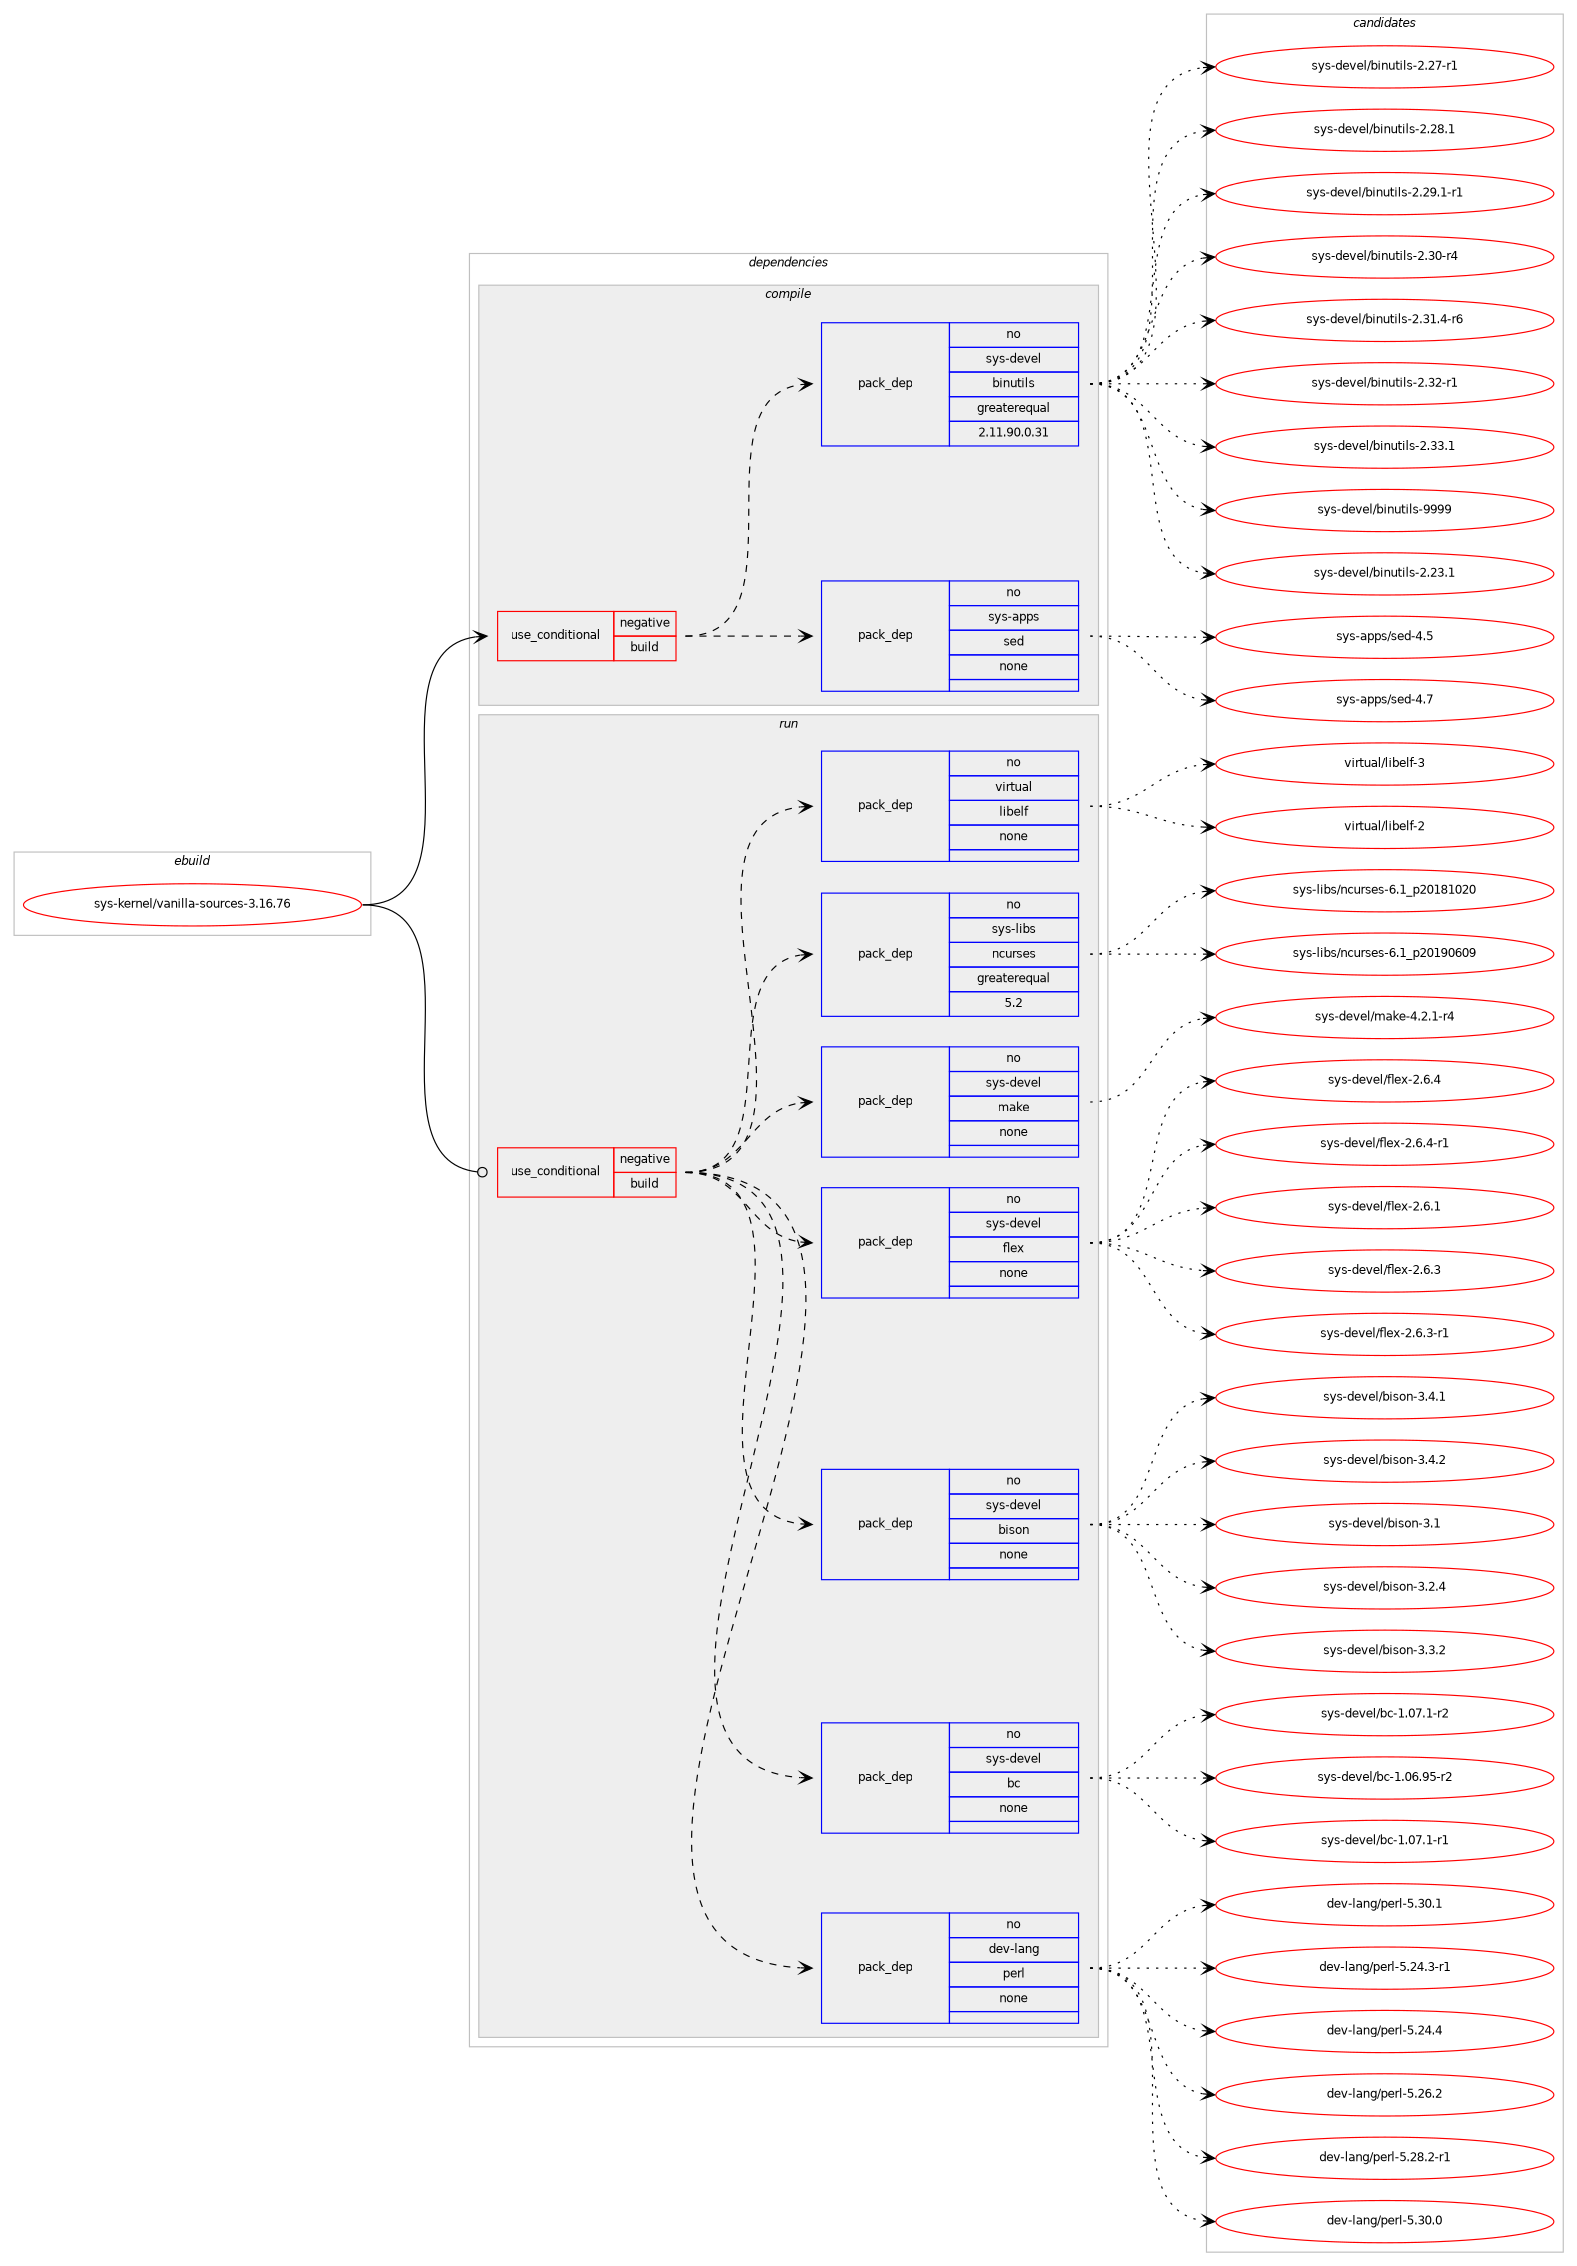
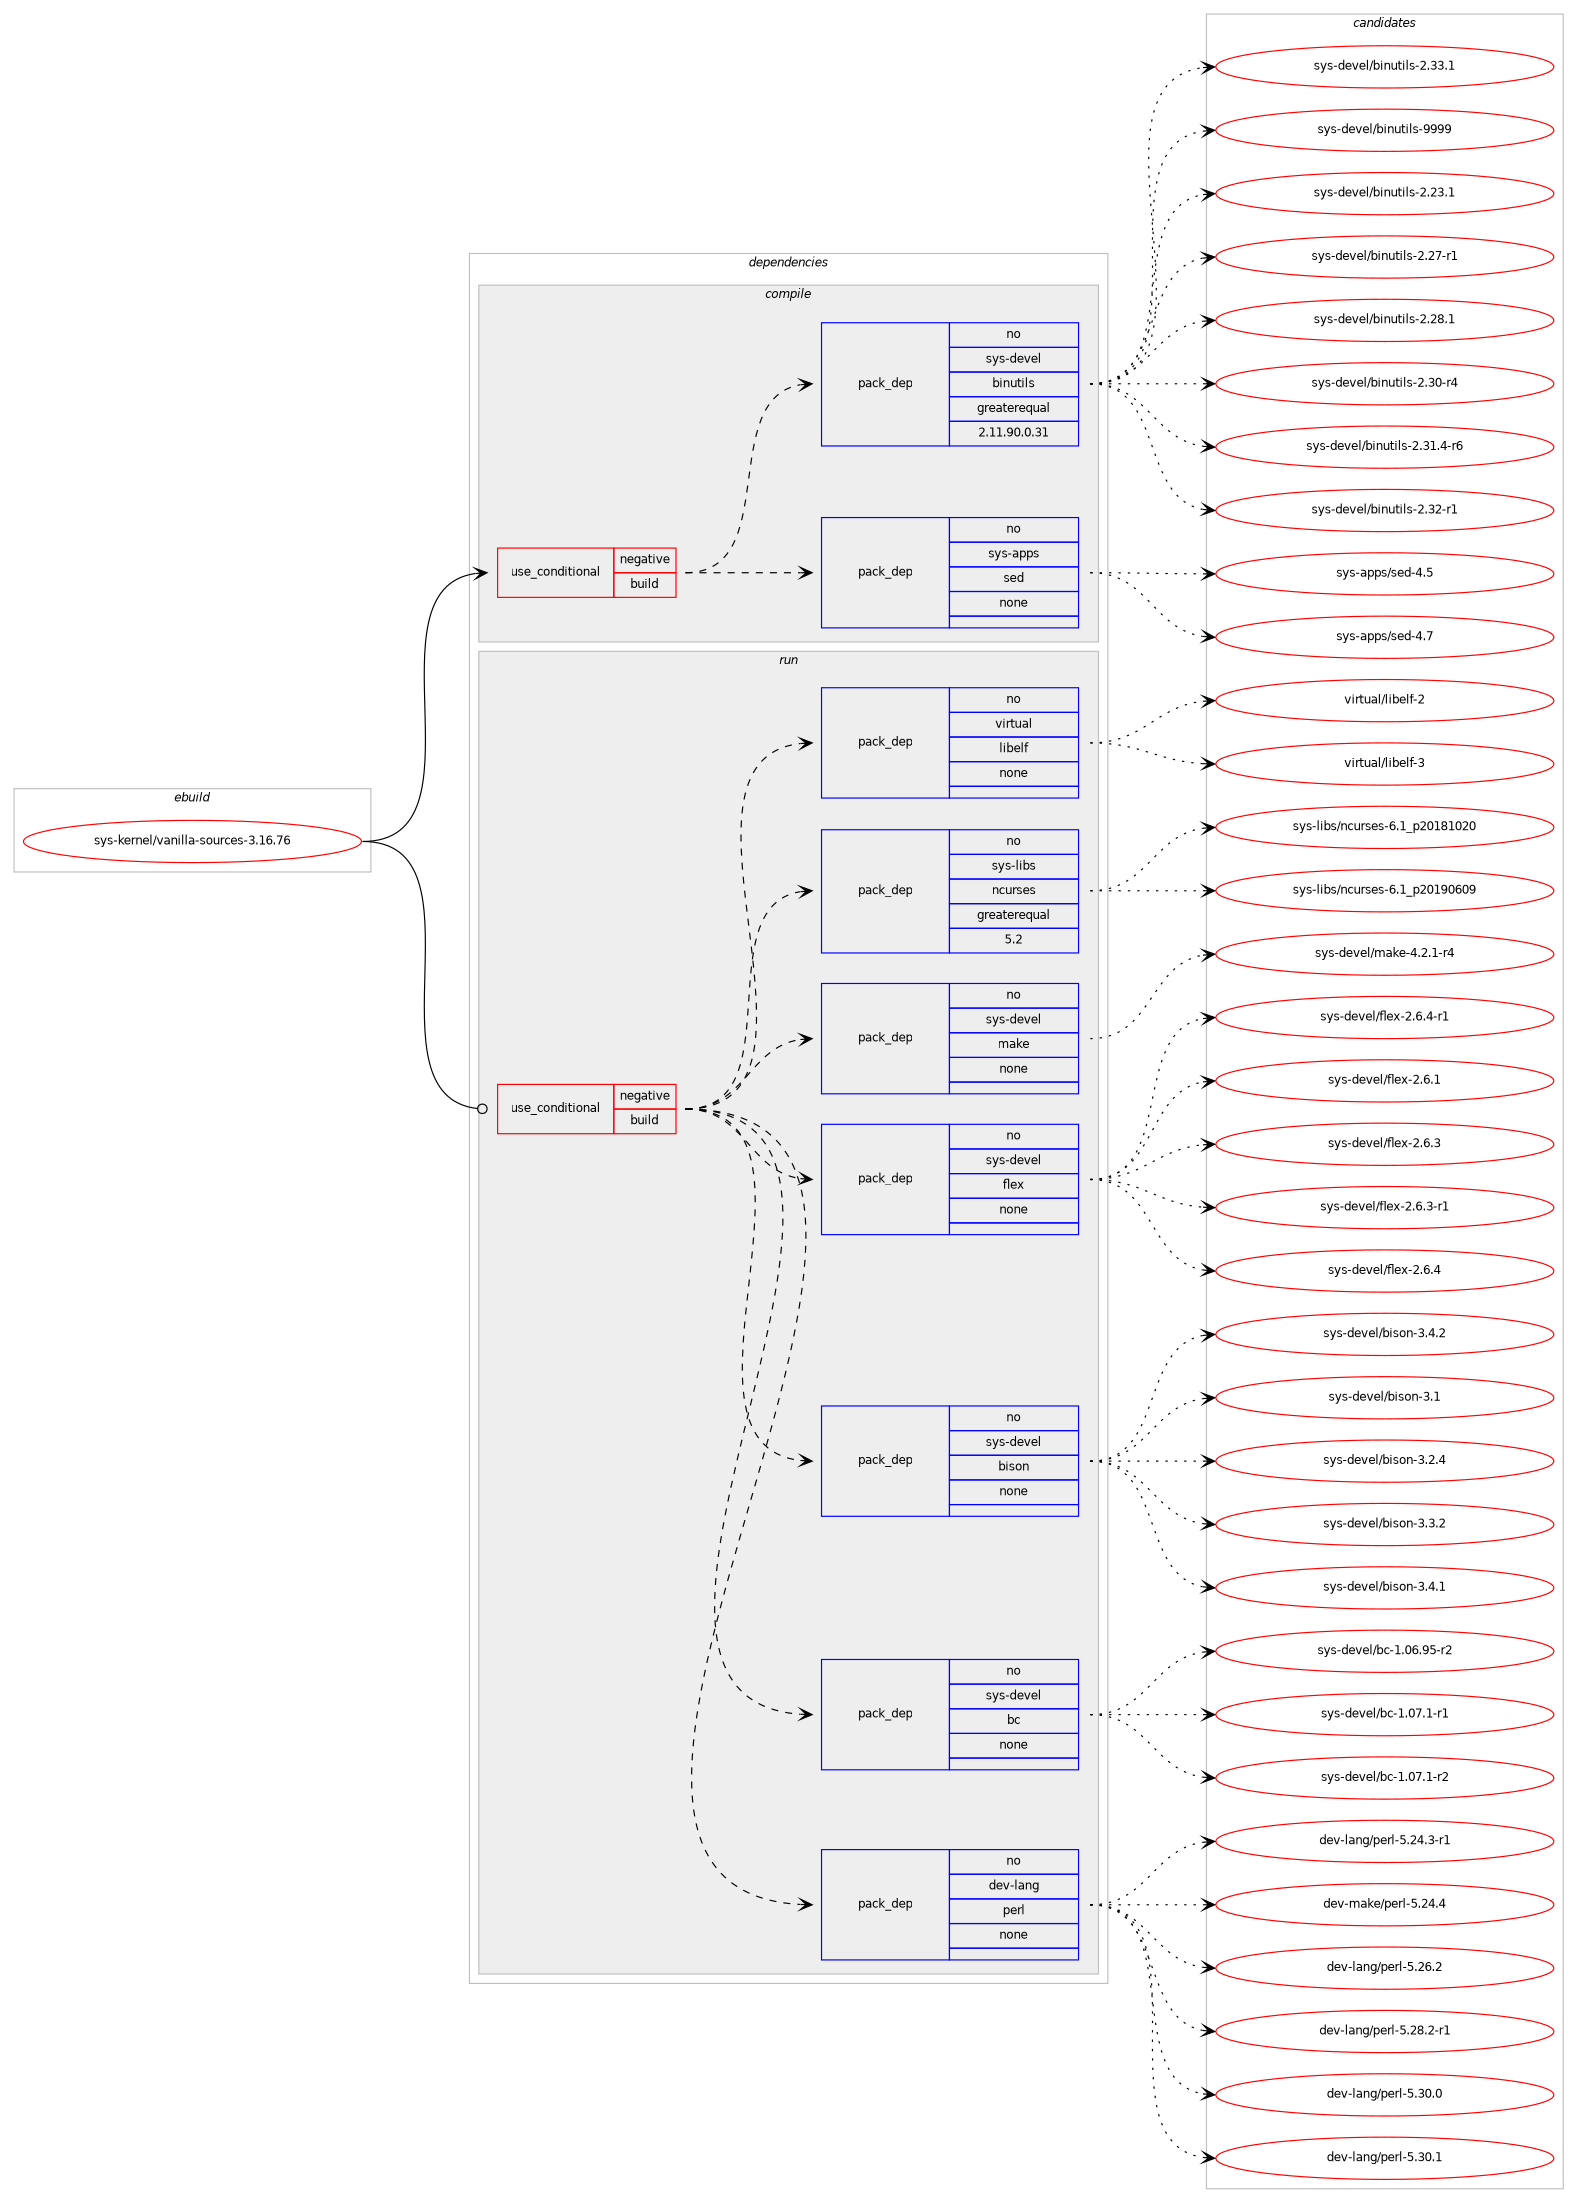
(1385, 194) -> none
(1385, 2032) -> (1385, 1905)
